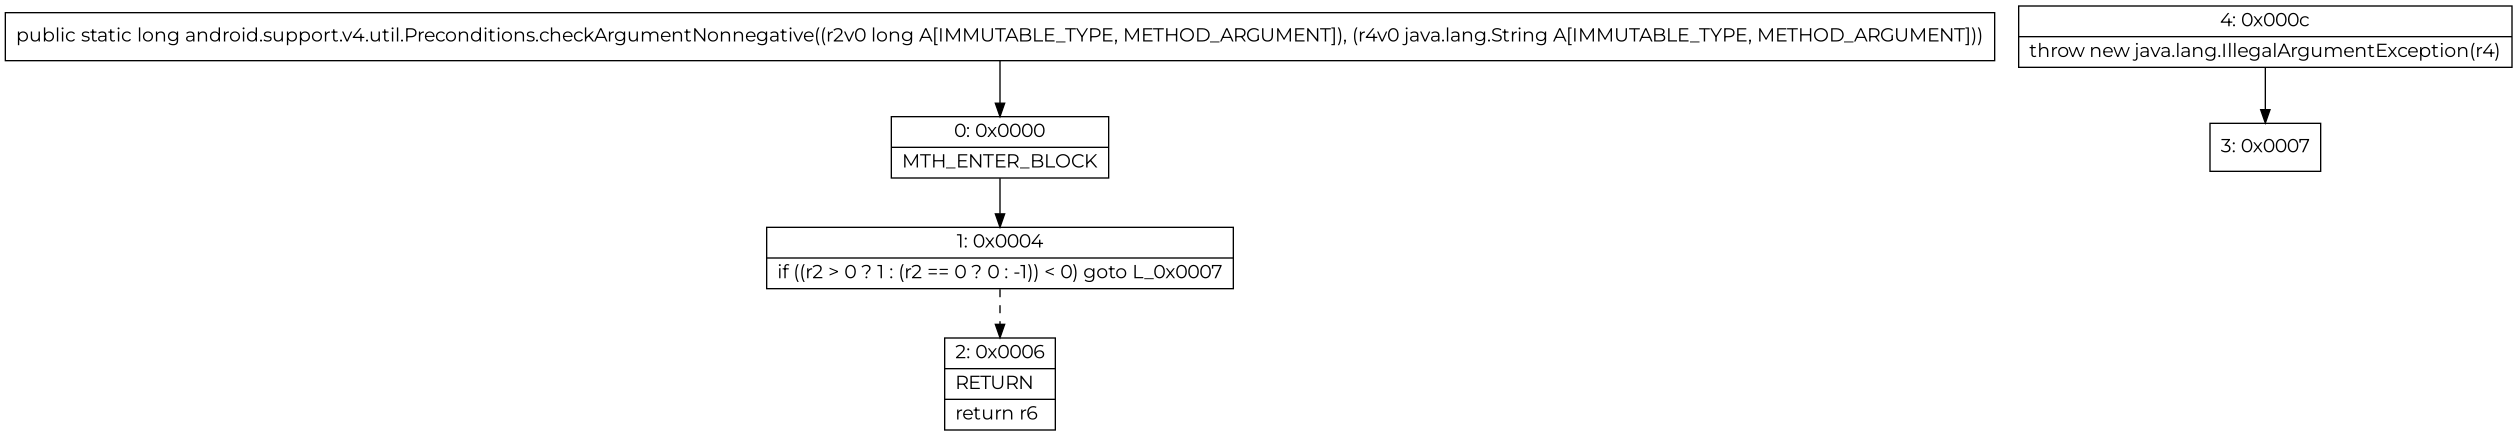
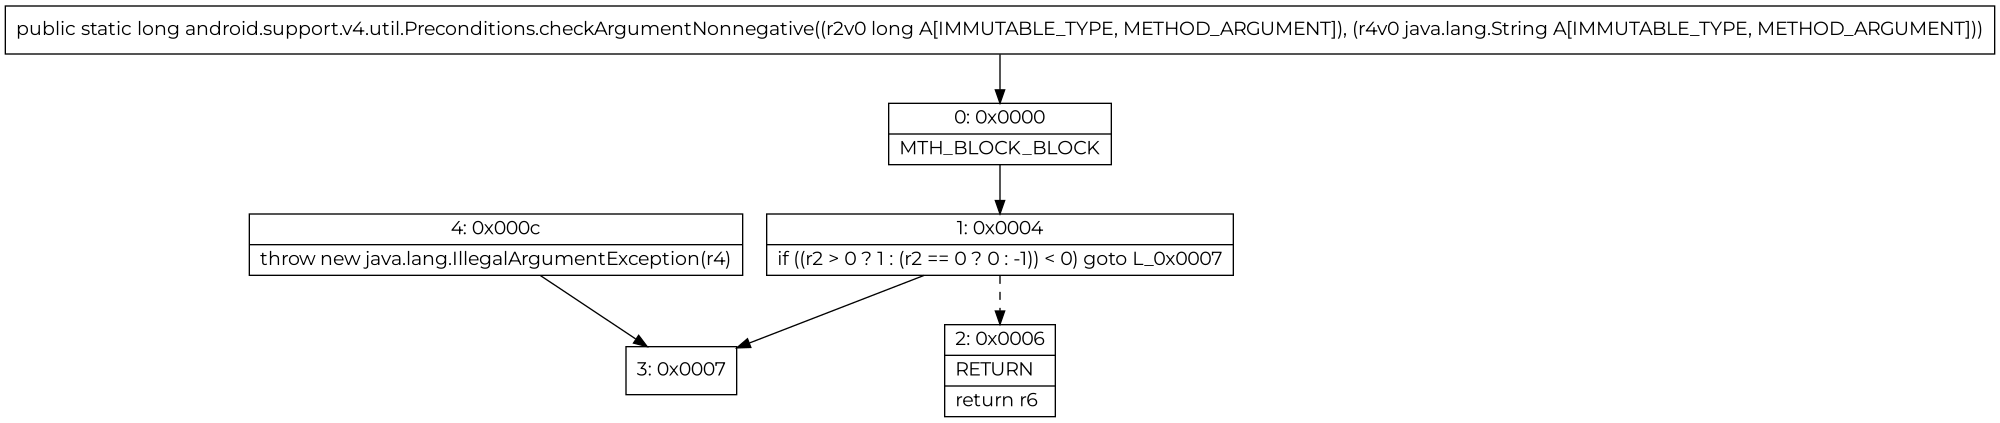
(1000, 162) -> (1000, 149)
none -> (837, 309)
